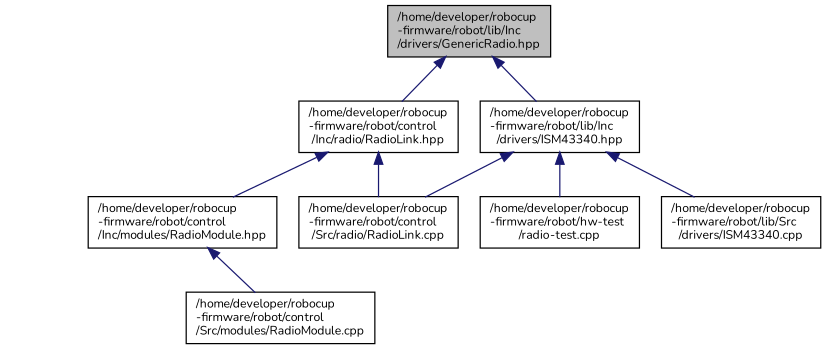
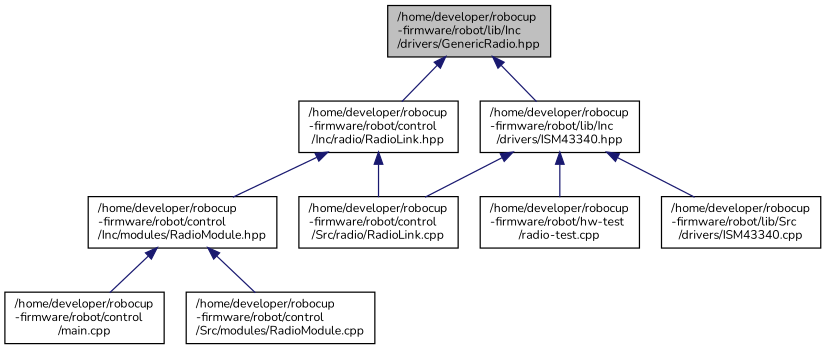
none -> (85, 318)
